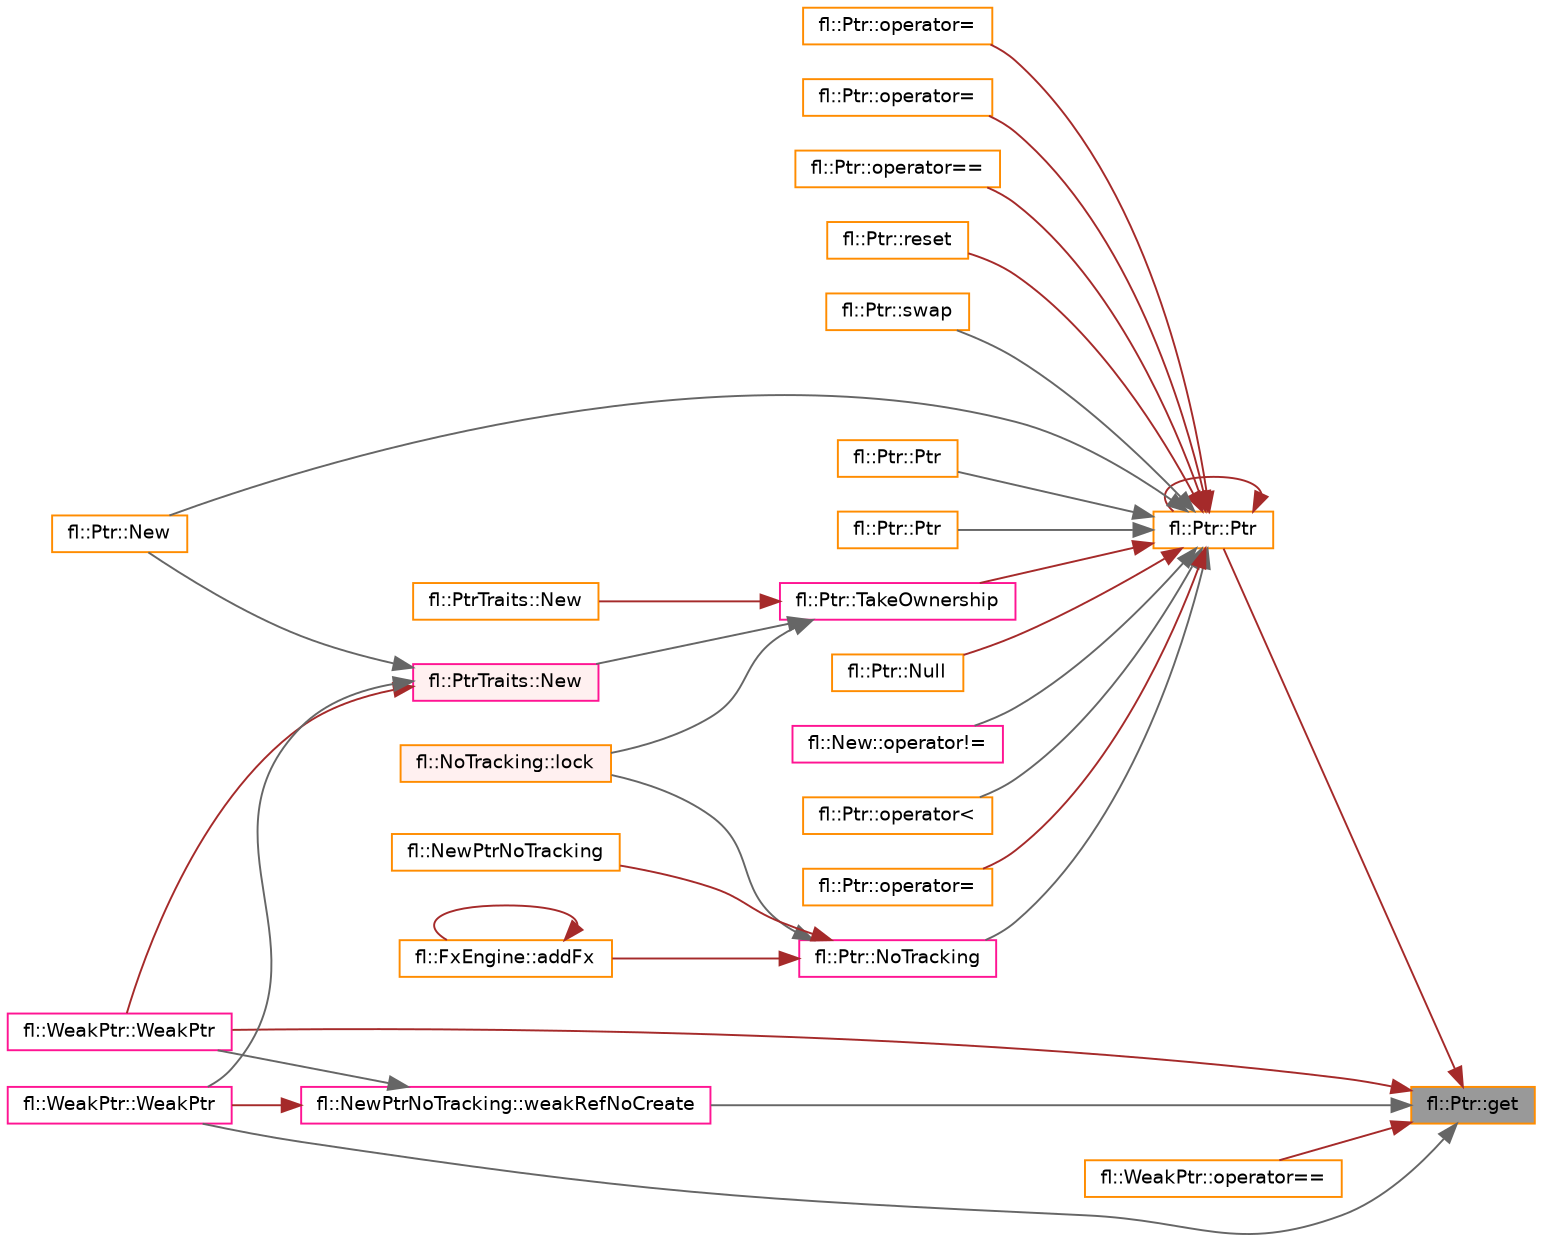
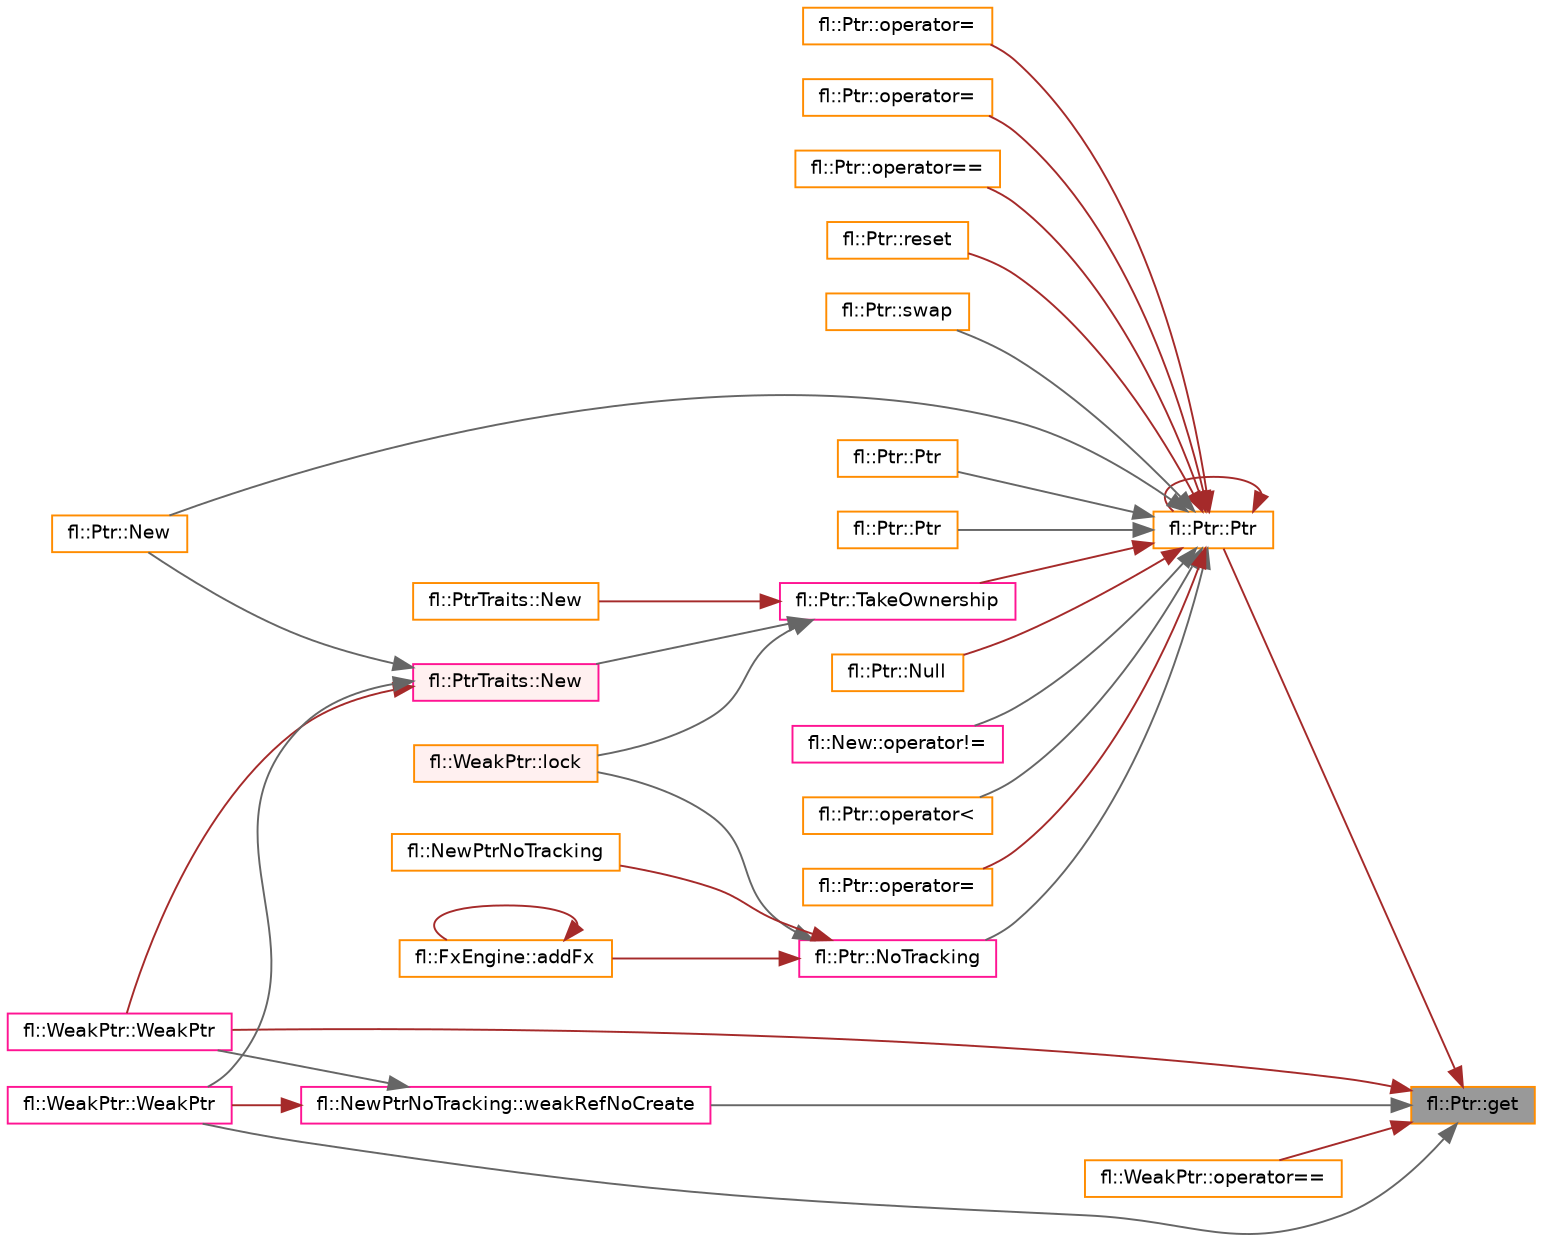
(506, 764) -> (506, 764)
